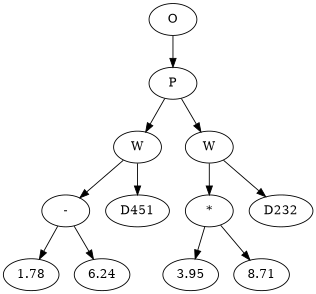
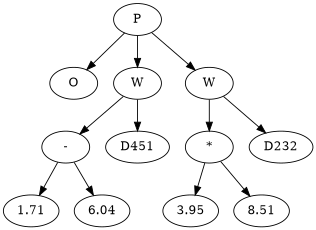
(173, 47) -> (109, 48)
(31, 275) -> (31, 211)
(102, 275) -> (102, 211)
(262, 275) -> (262, 211)
